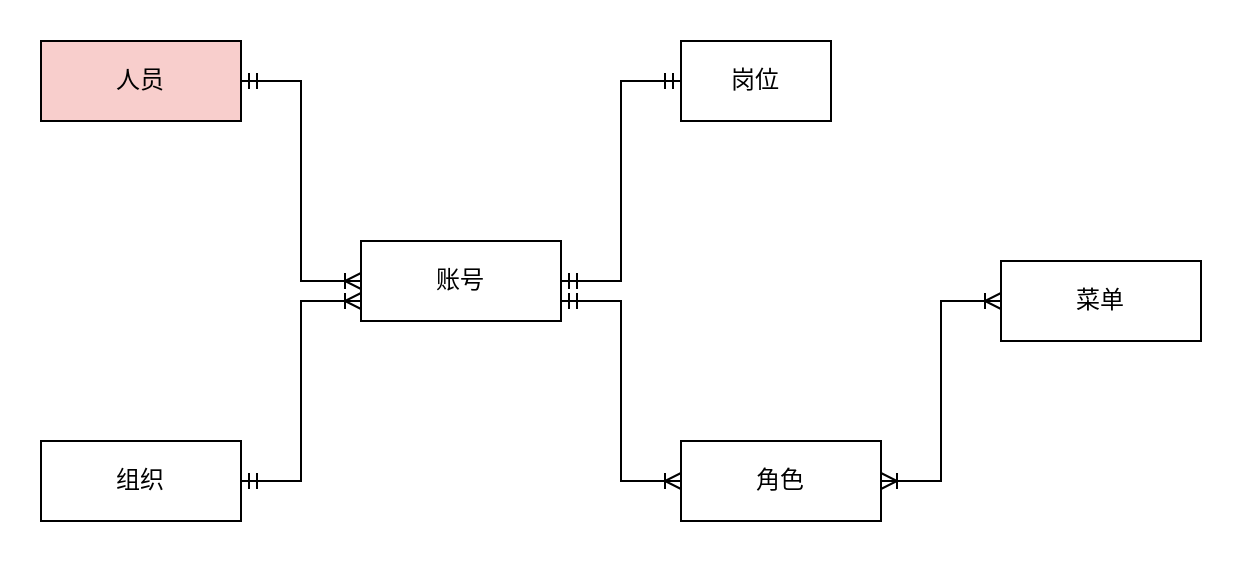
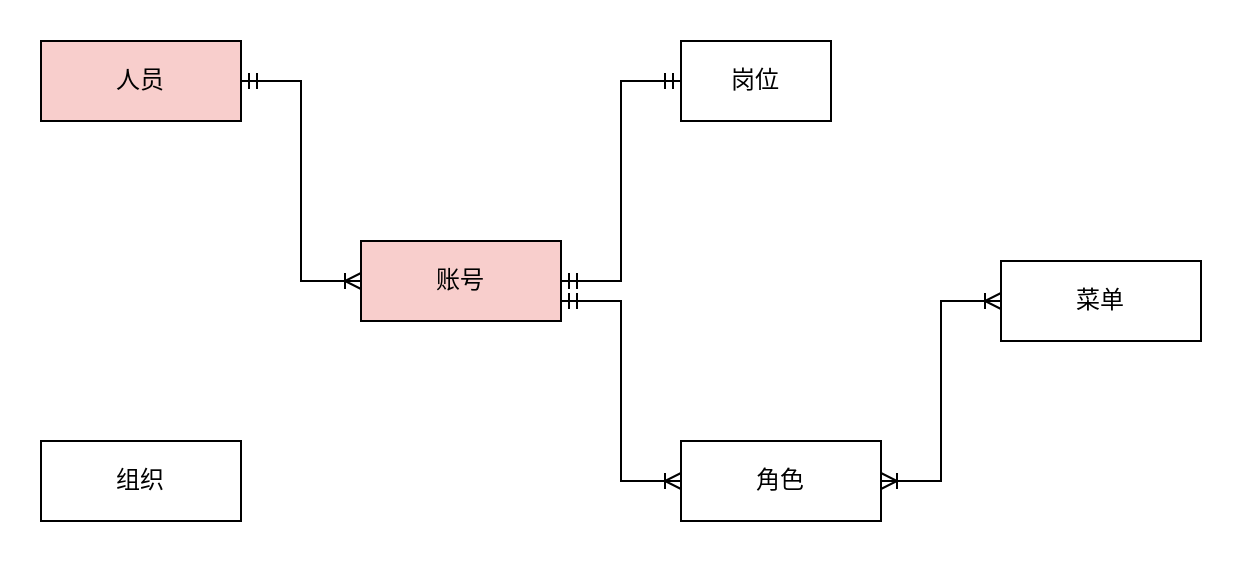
(461, 281) -> (461, 281)
(301, 391) -> none
